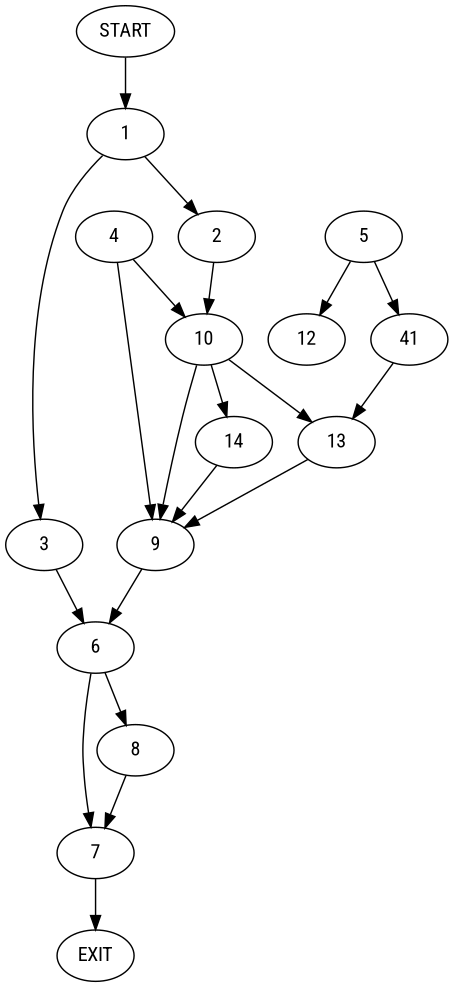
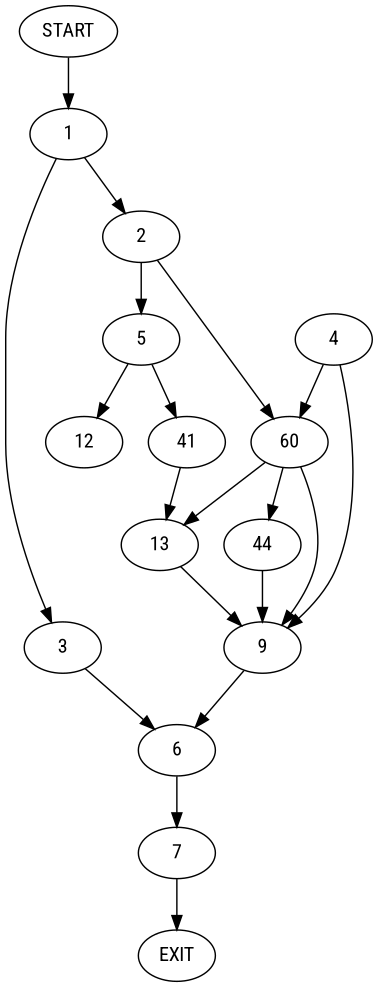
none -> (141, 281)
(204, 339) -> (290, 442)
(234, 442) -> (262, 545)
(136, 750) -> none
